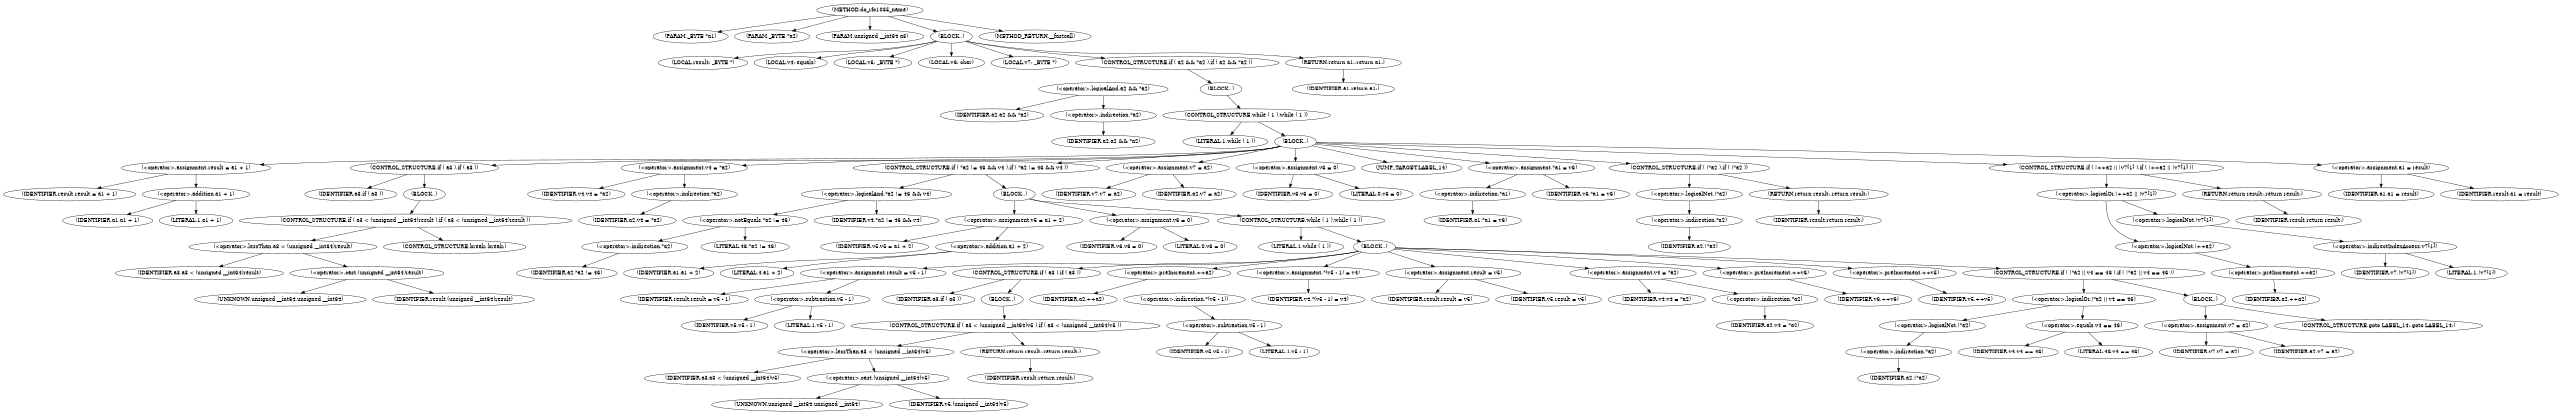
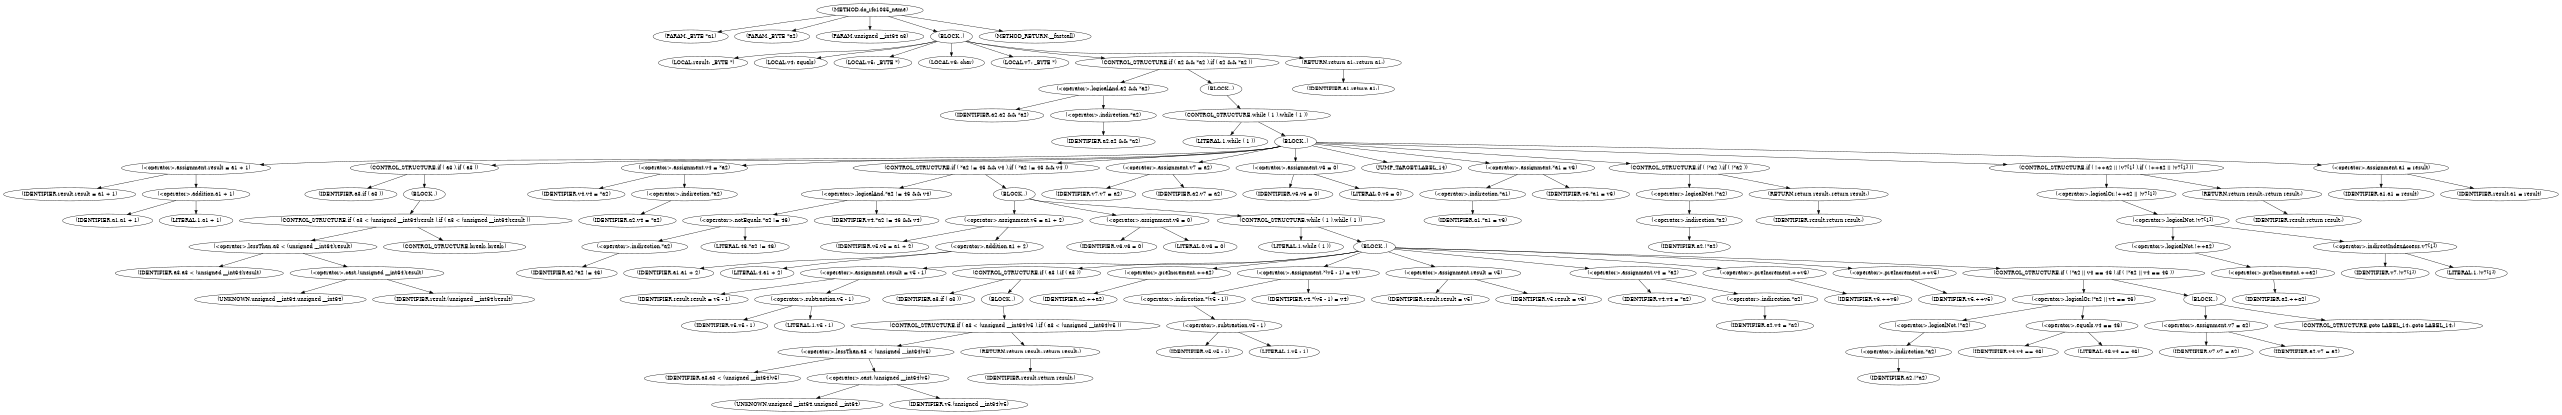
none -> (1142, 75)
(2113, 226) -> (2173, 232)
none -> (1248, 286)
